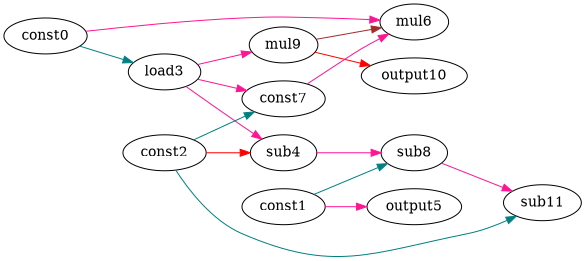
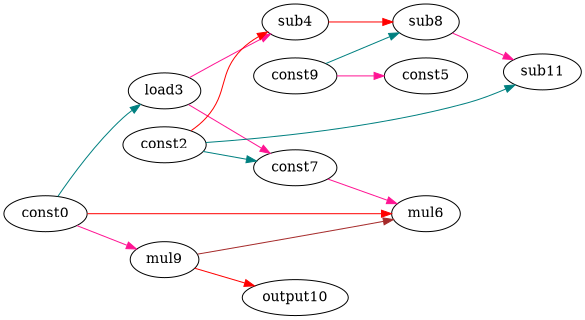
(228, 19) -> (234, 214)
(220, 59) -> (102, 235)
(344, 153) -> (356, 22)
(284, 207) -> (295, 76)
(414, 207) -> (426, 76)
